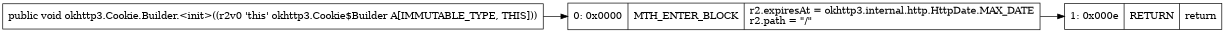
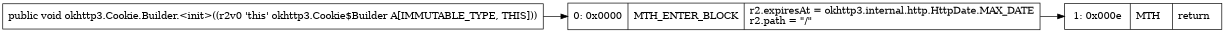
(1152, 16) -> (1148, 16)
